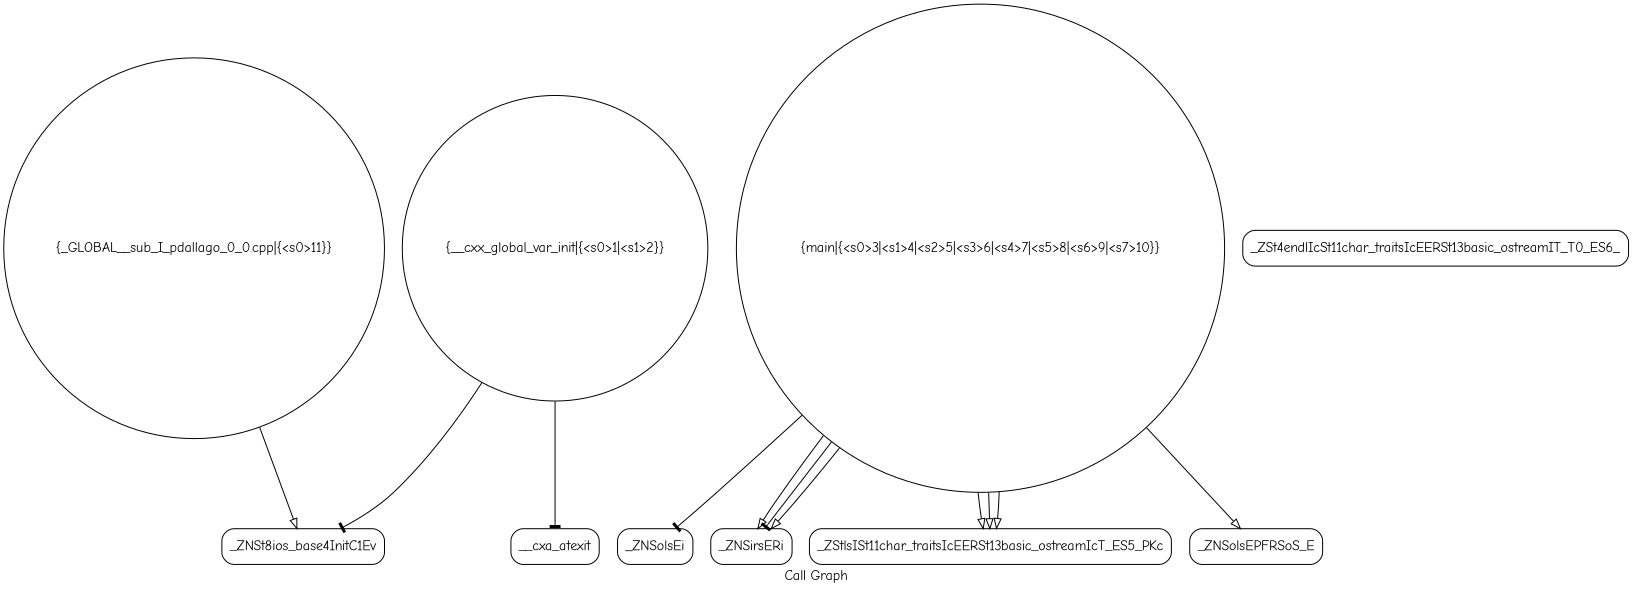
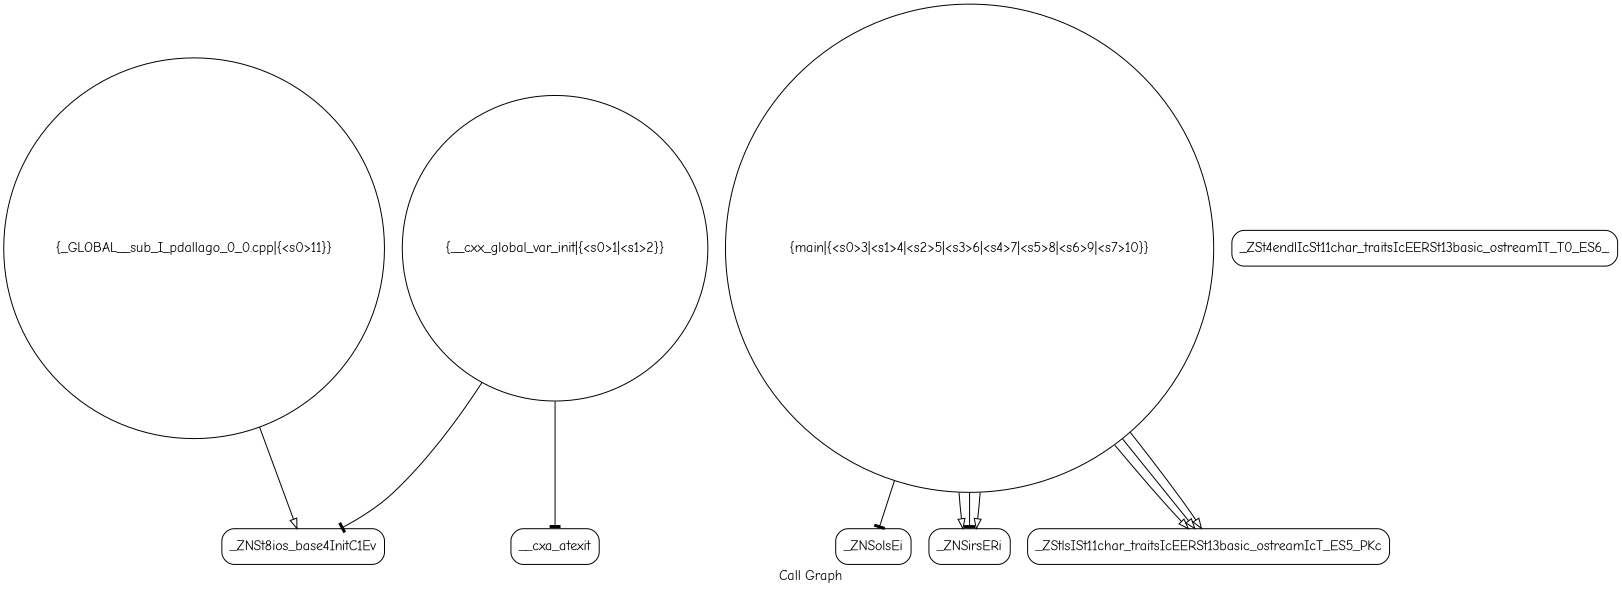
(1256, 547) -> none
